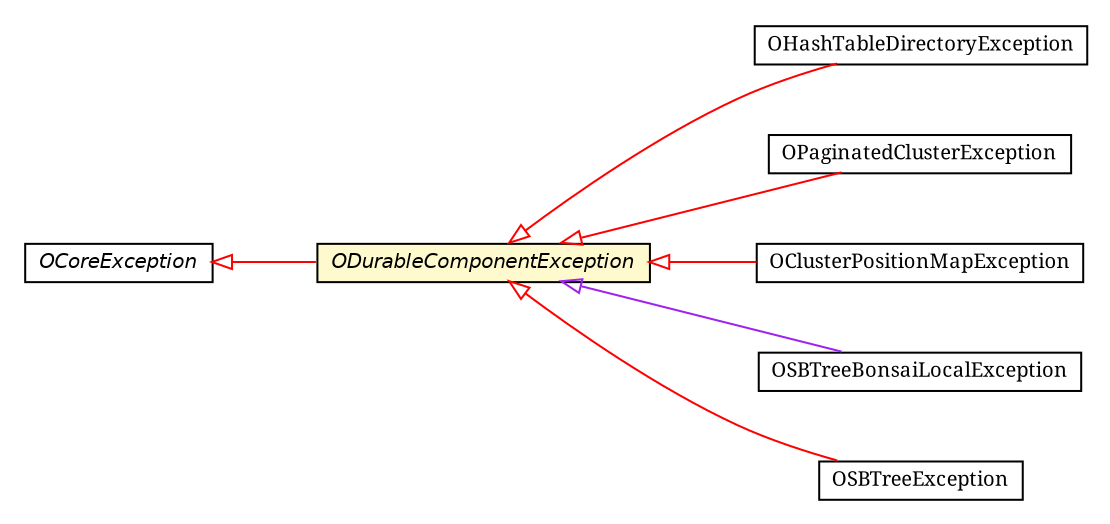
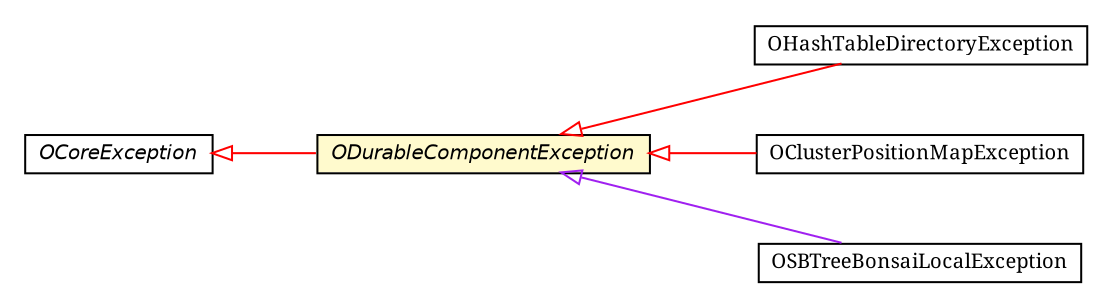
(920, 153) -> none
(920, 480) -> none
